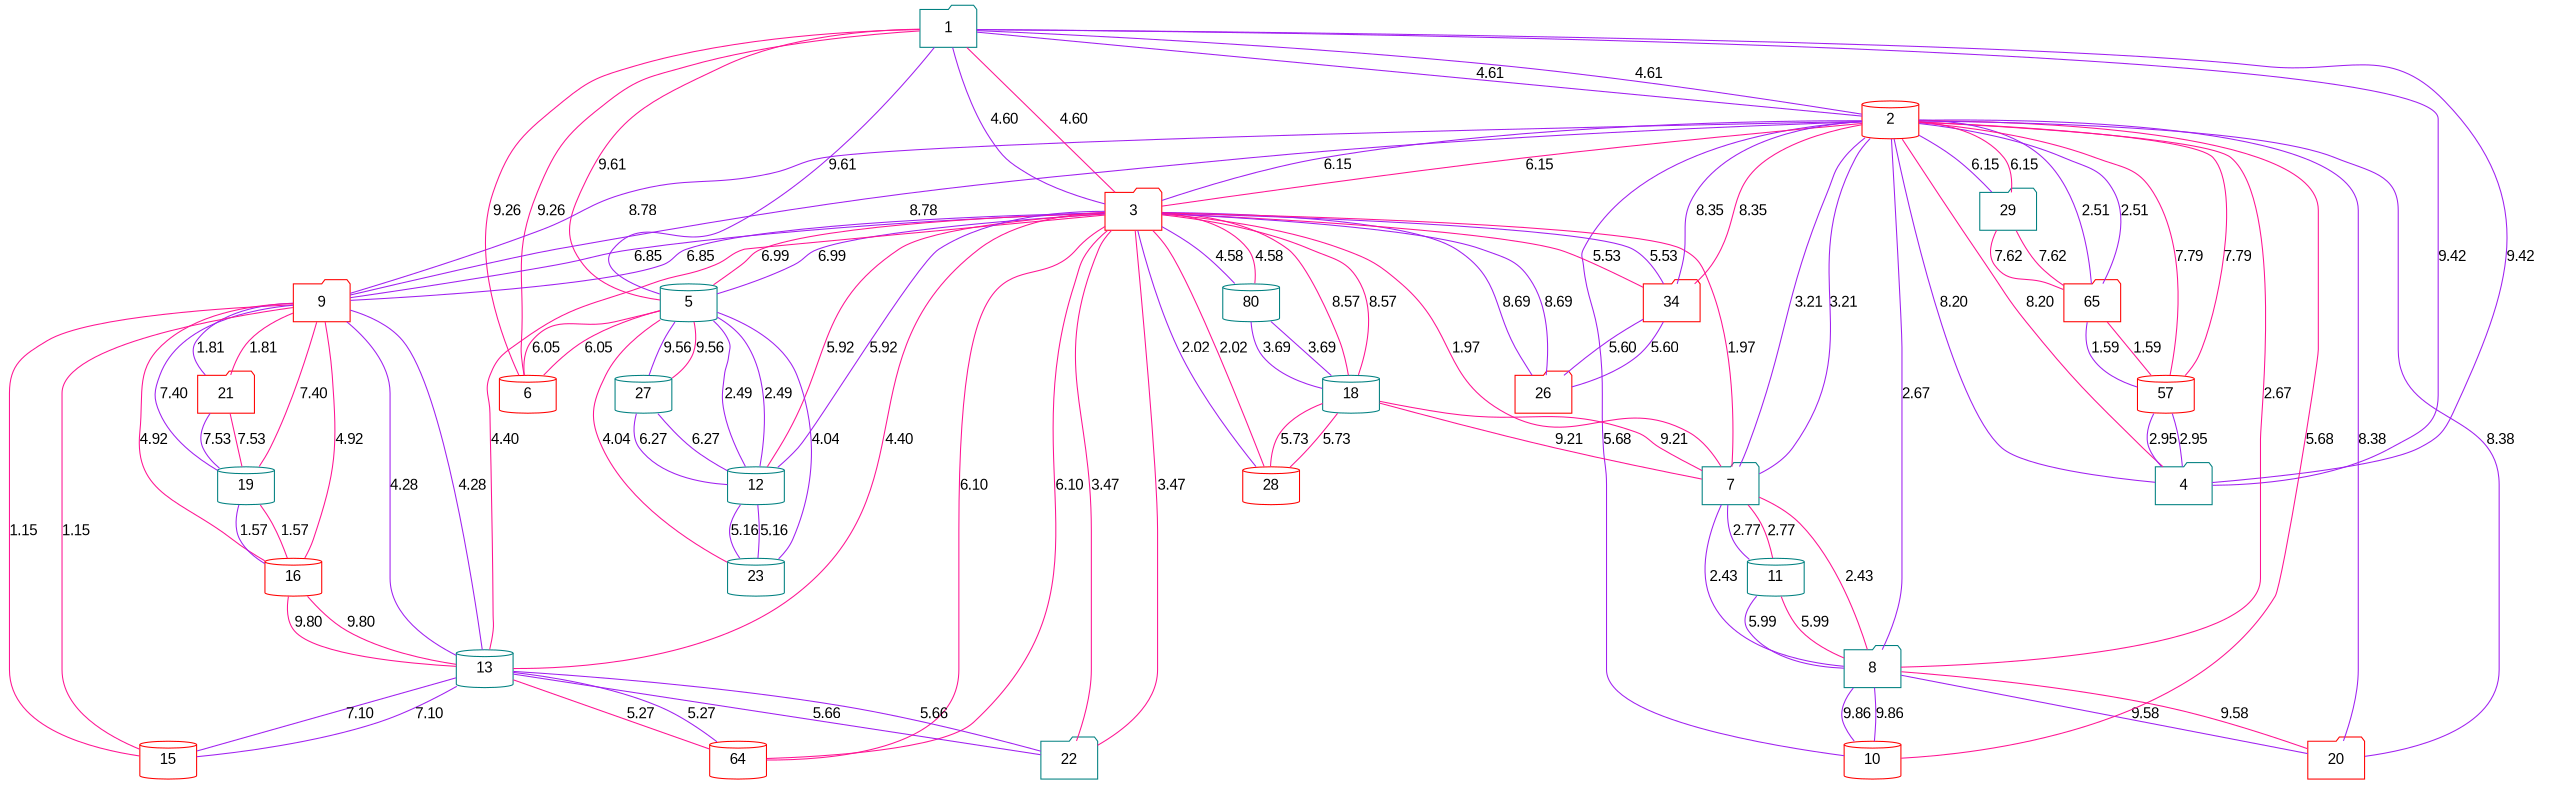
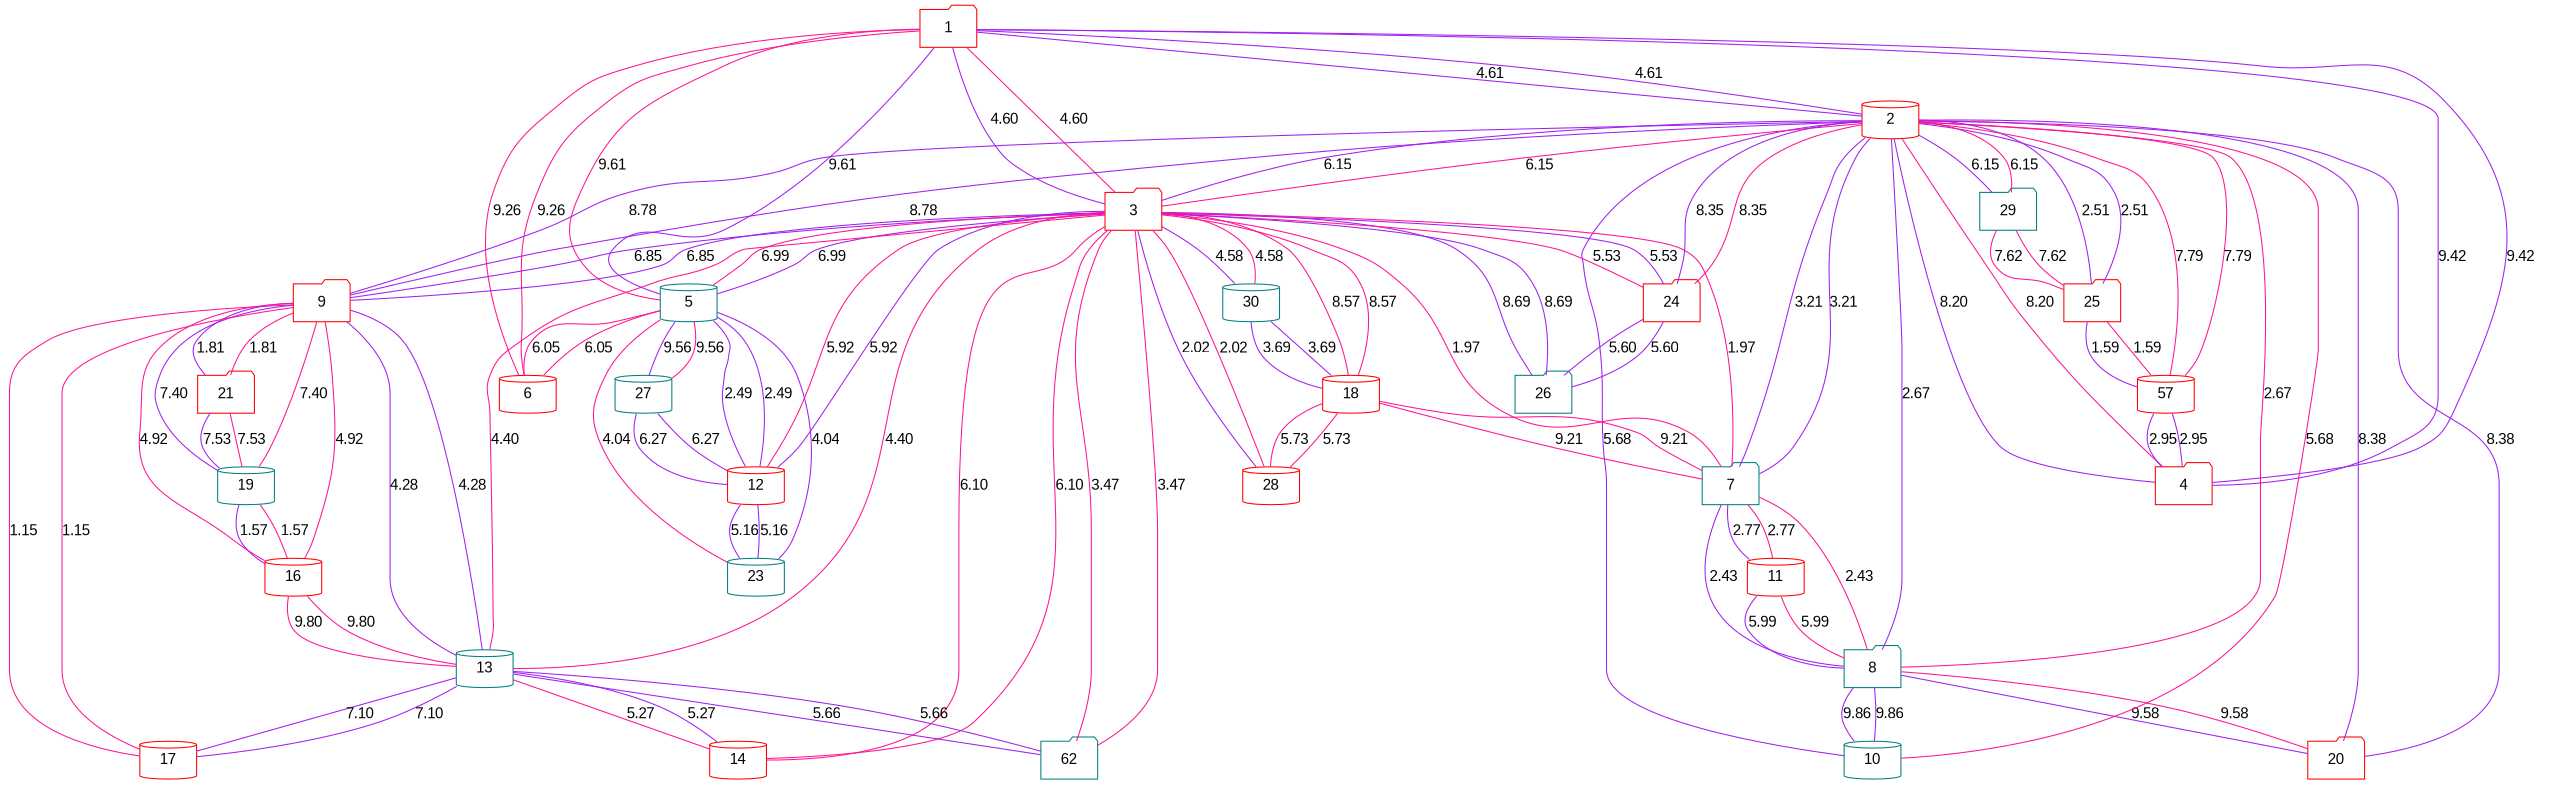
(948, 28) -> (948, 28)
(1251, 303) -> (1251, 303)
(1672, 303) -> (1672, 303)
(2092, 303) -> (2092, 303)
(1351, 394) -> (1351, 394)
(1543, 394) -> (1543, 394)
(756, 486) -> (756, 486)
(2184, 486) -> (2184, 486)
(1776, 577) -> (1776, 577)
(168, 760) -> (168, 760)
(738, 760) -> (738, 760)
(1069, 760) -> (1069, 760)
(1873, 760) -> (1873, 760)
